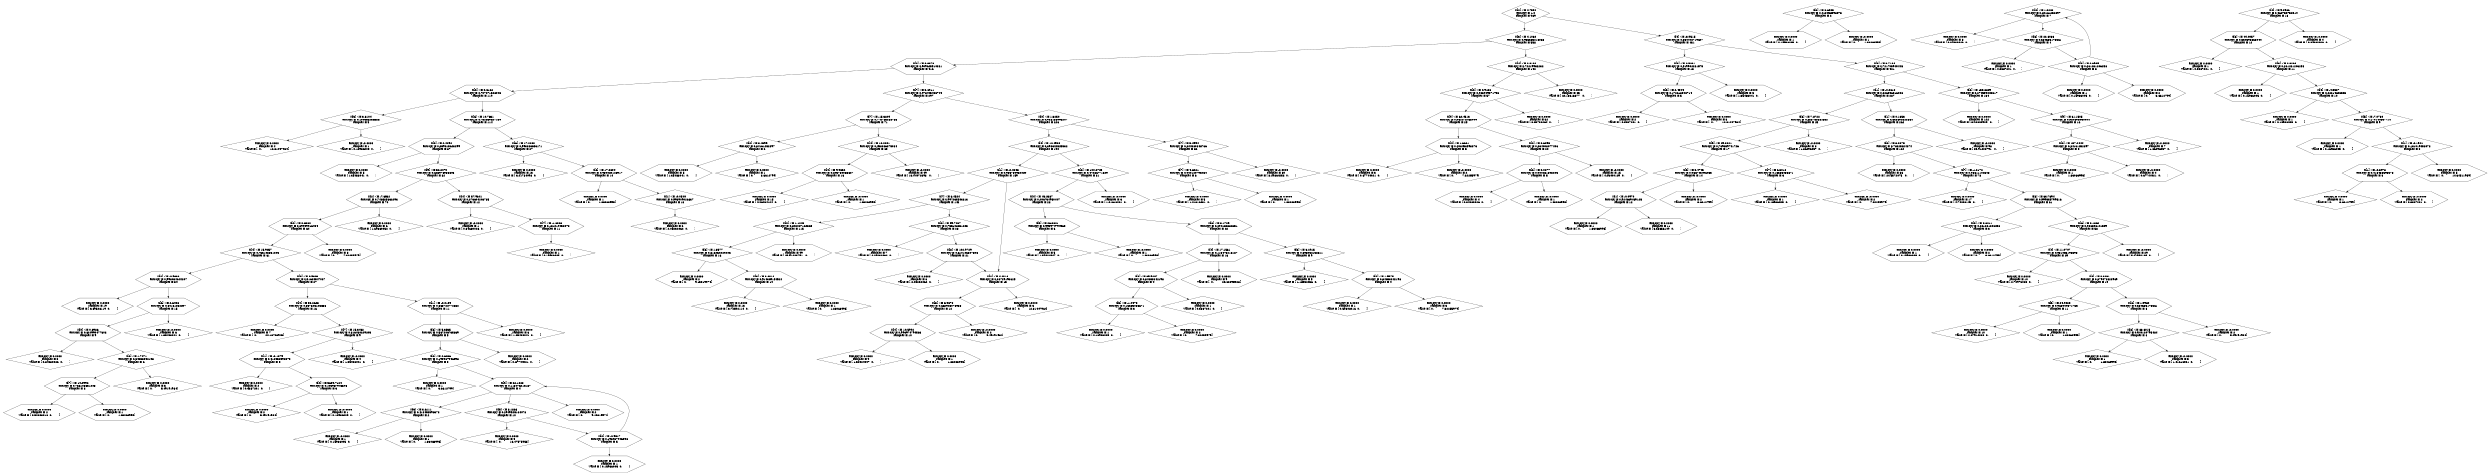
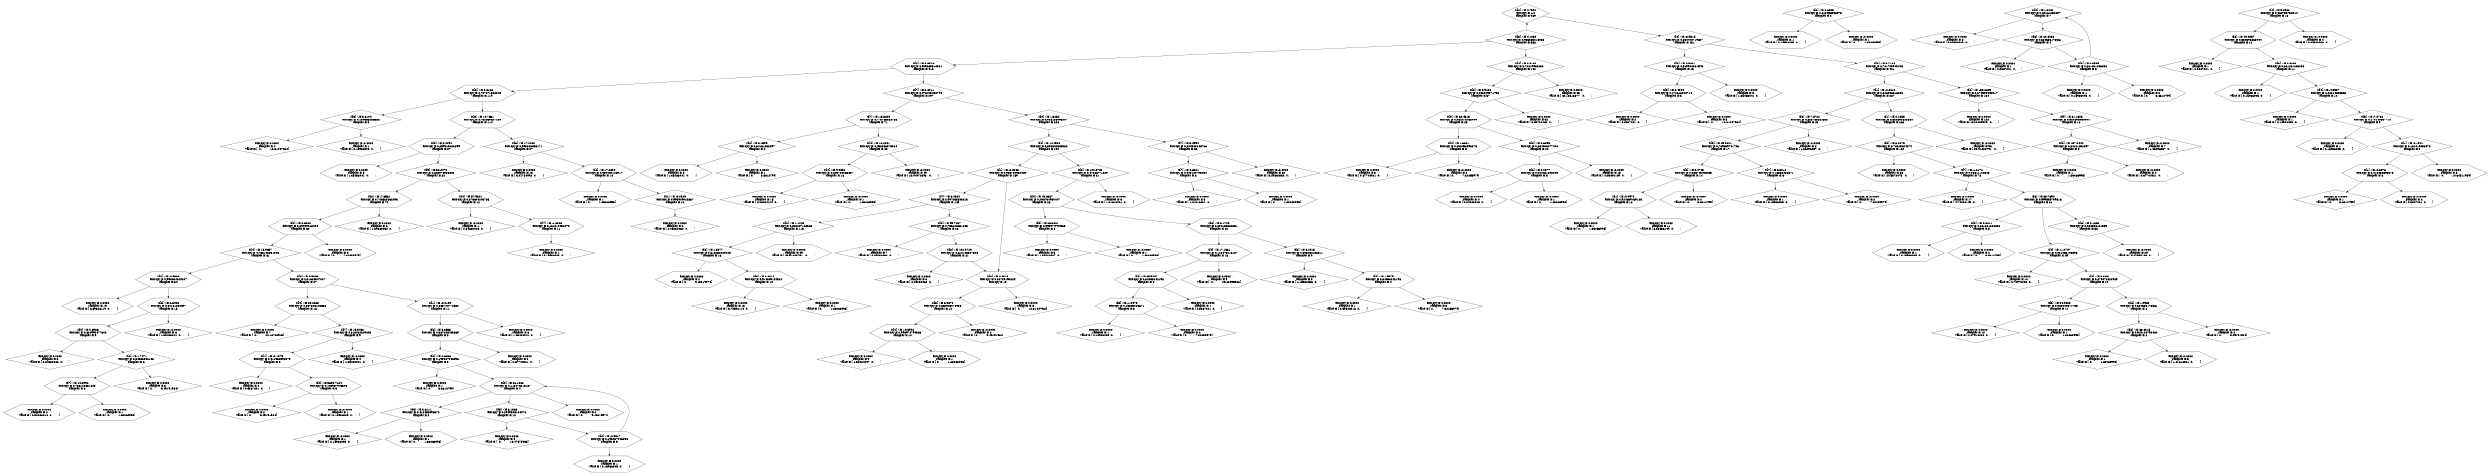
(1524, 26) -> (1527, 27)
(2075, 239) -> (2044, 226)
(998, 280) -> (998, 280)
